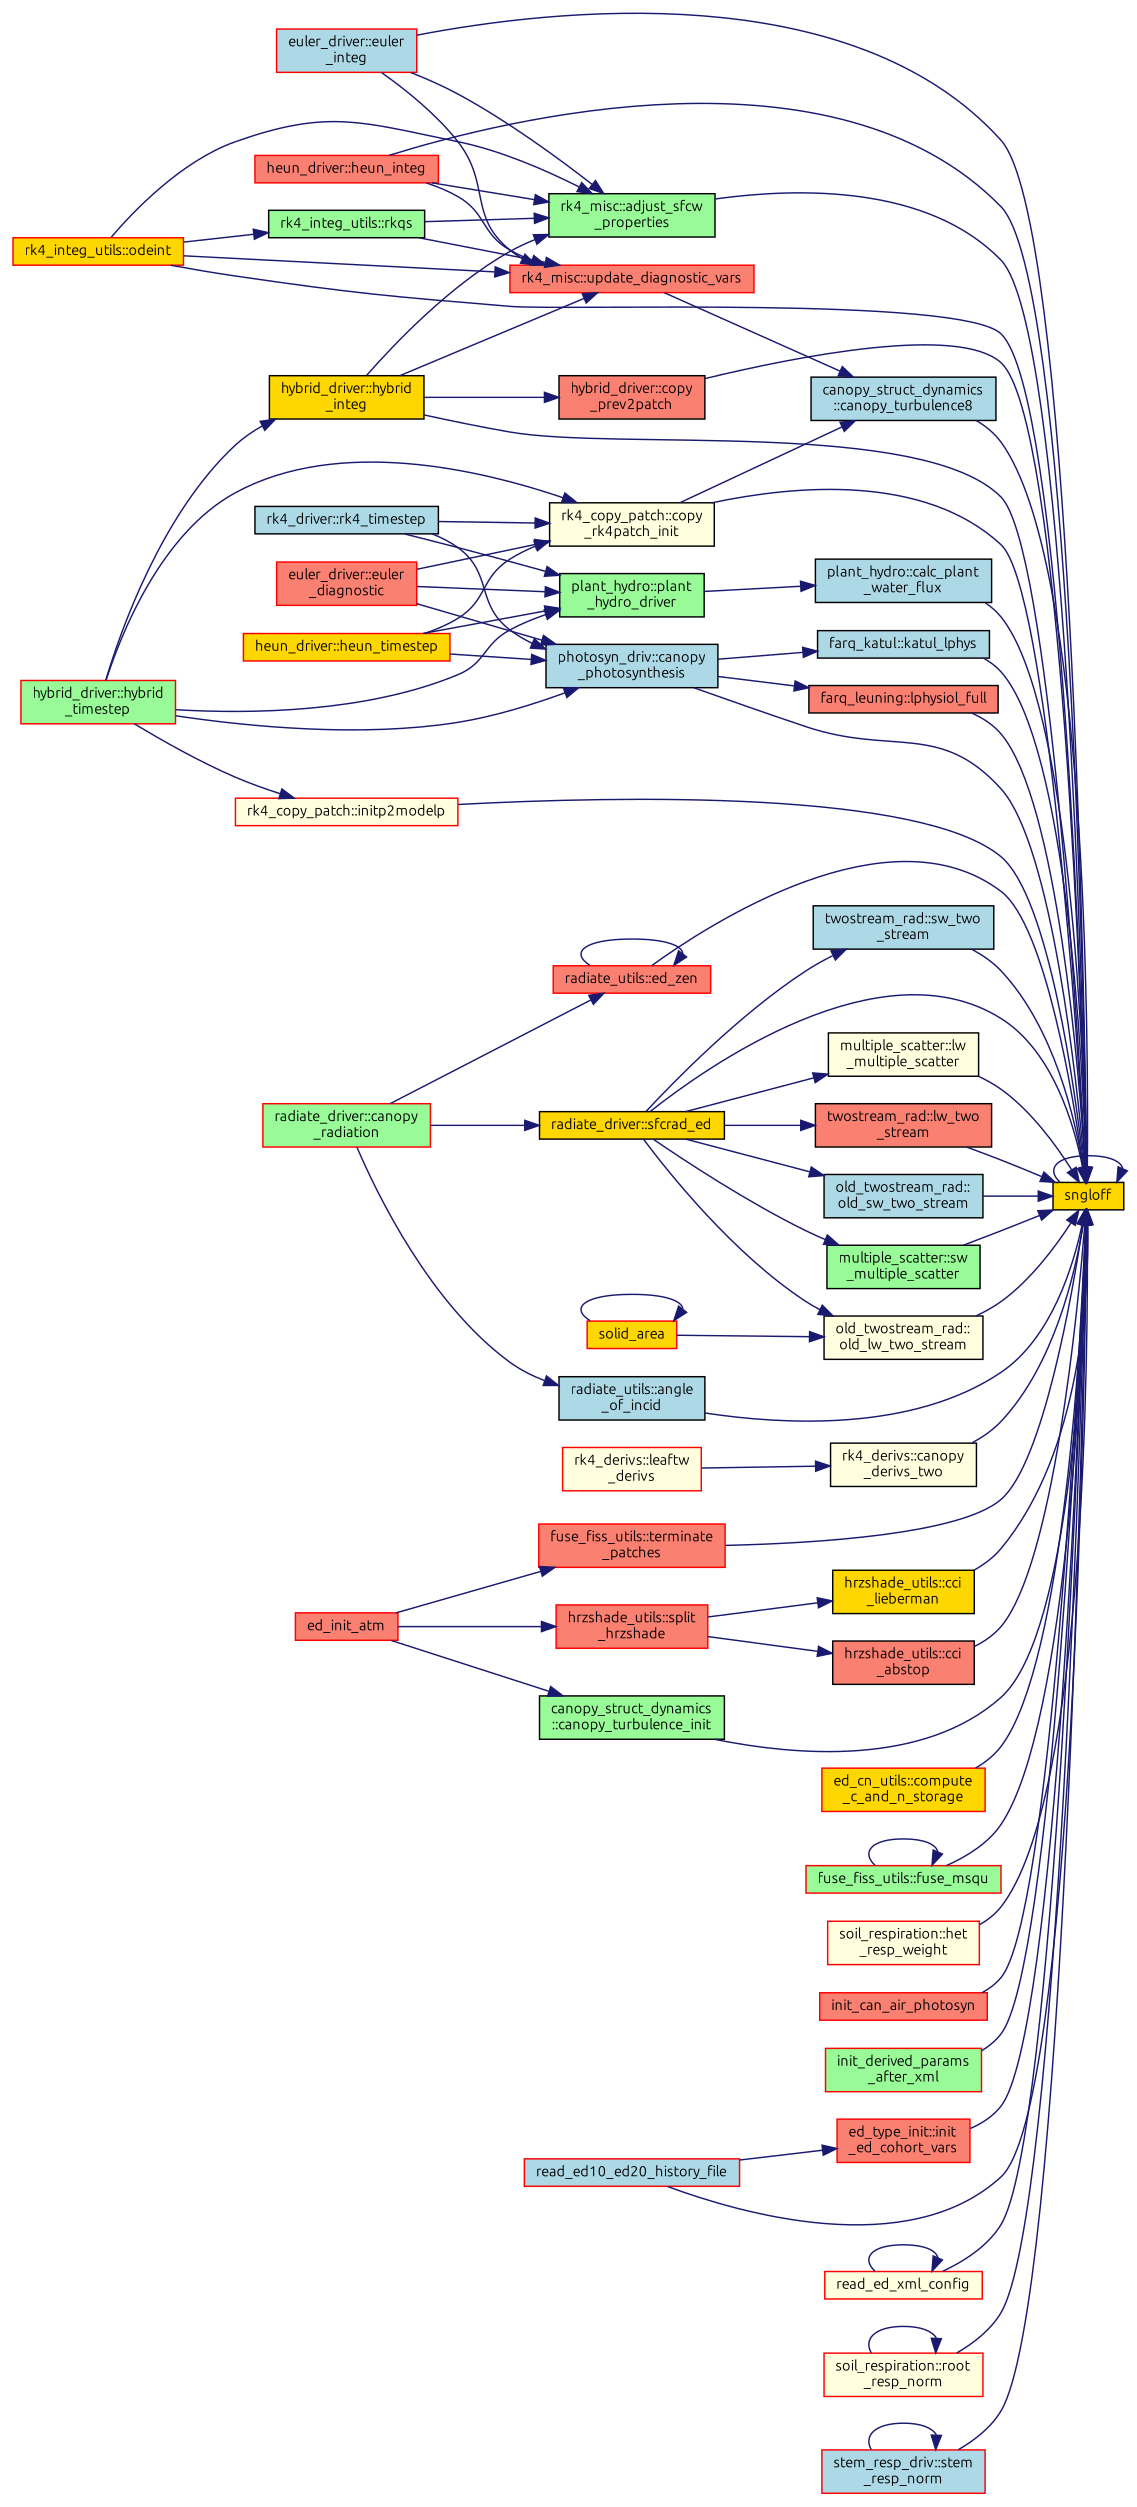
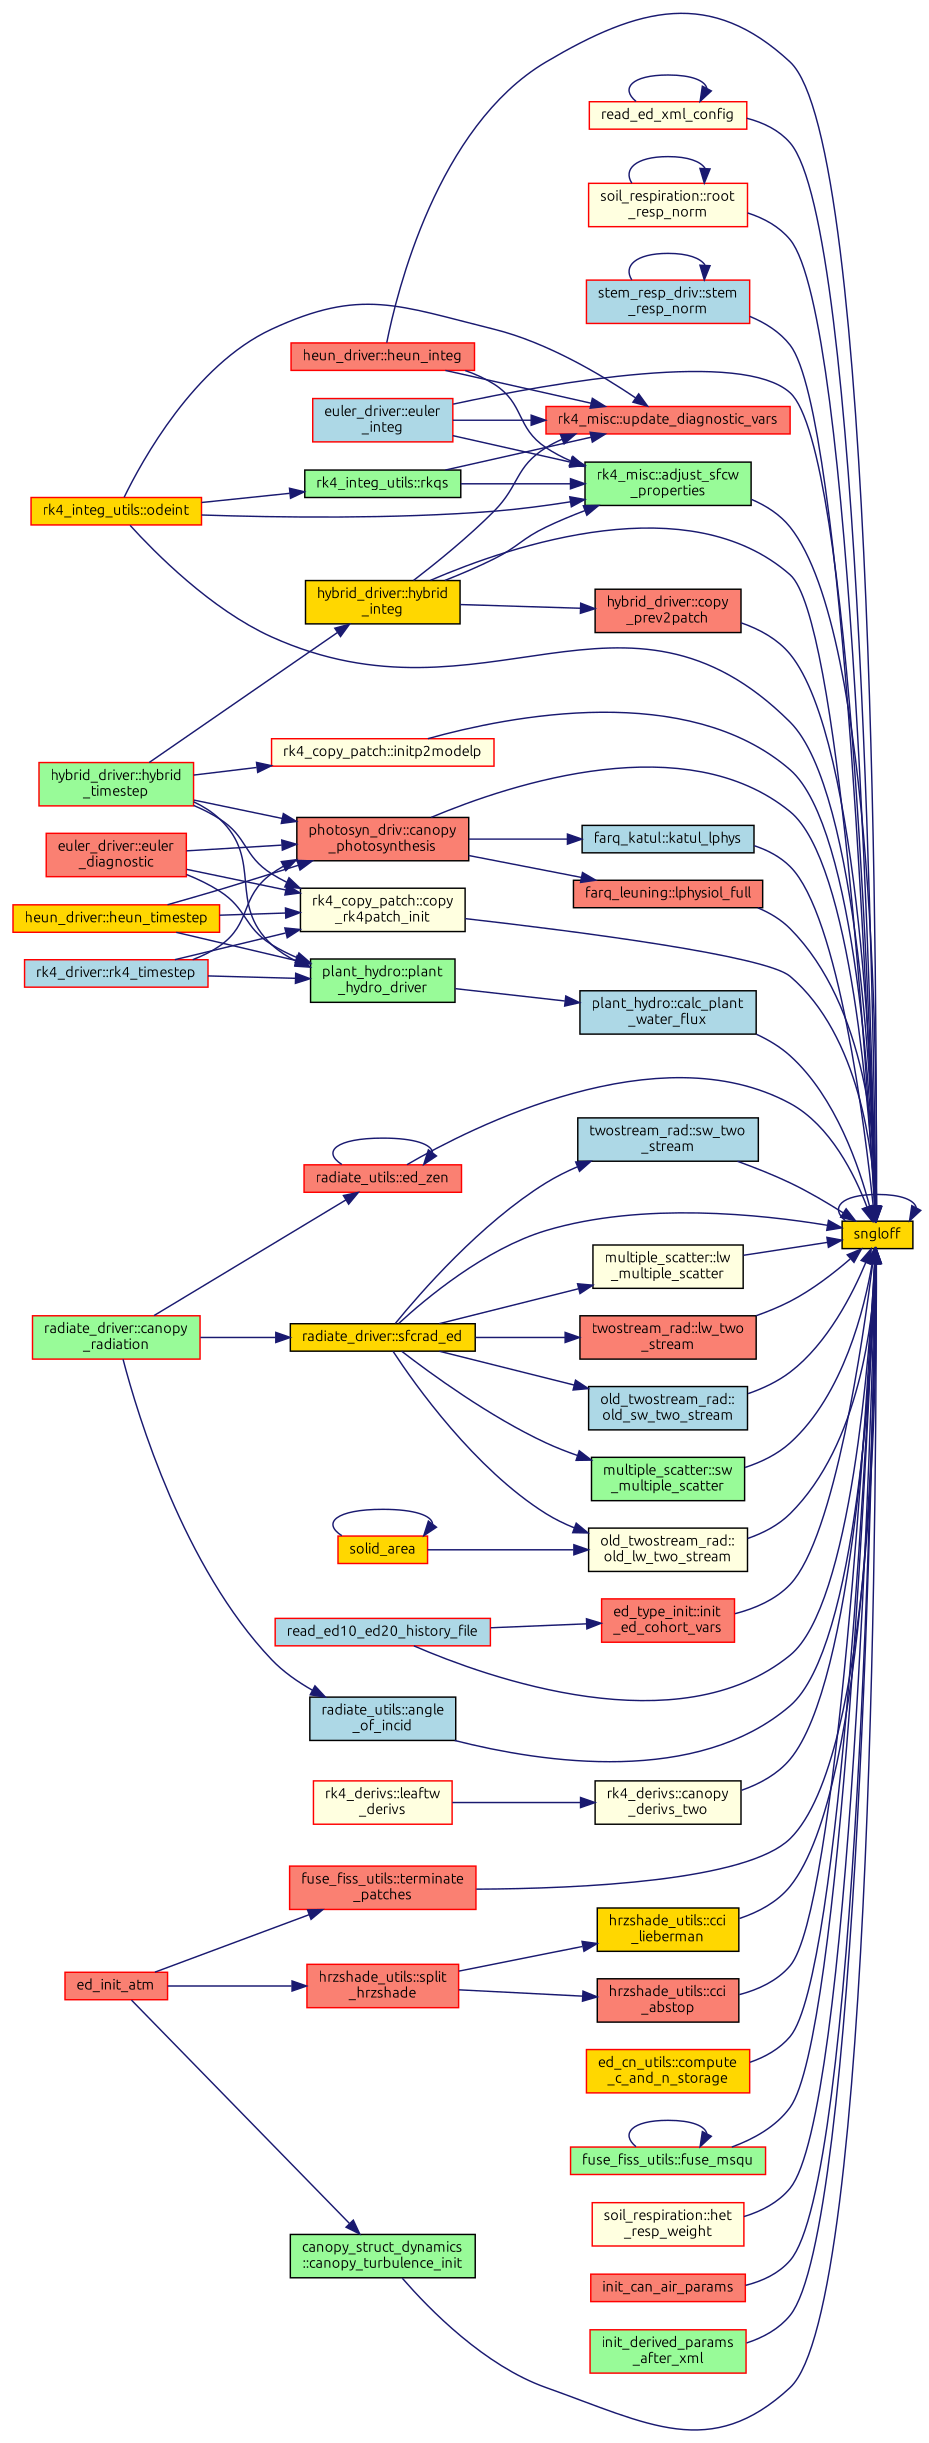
(904, 399) -> none
(347, 520) -> (116, 973)
(632, 666) -> (383, 839)
(904, 2006) -> (668, 2288)
